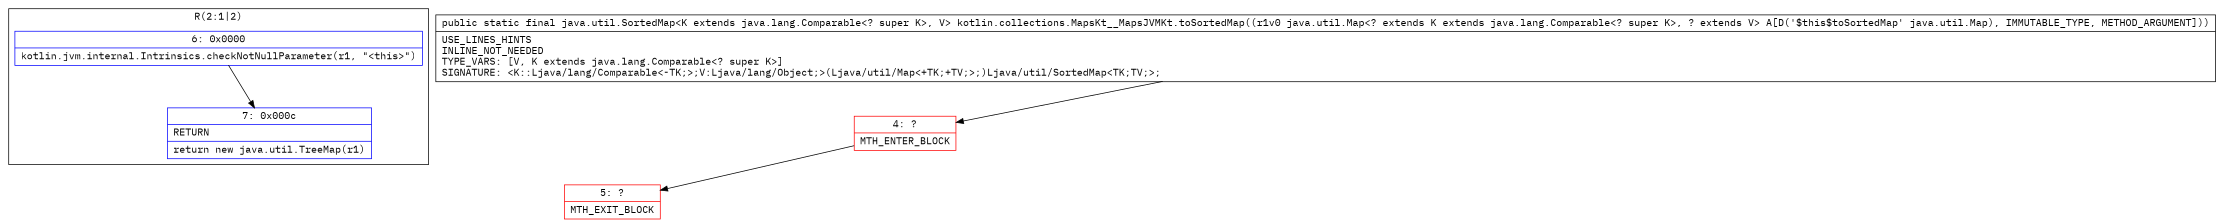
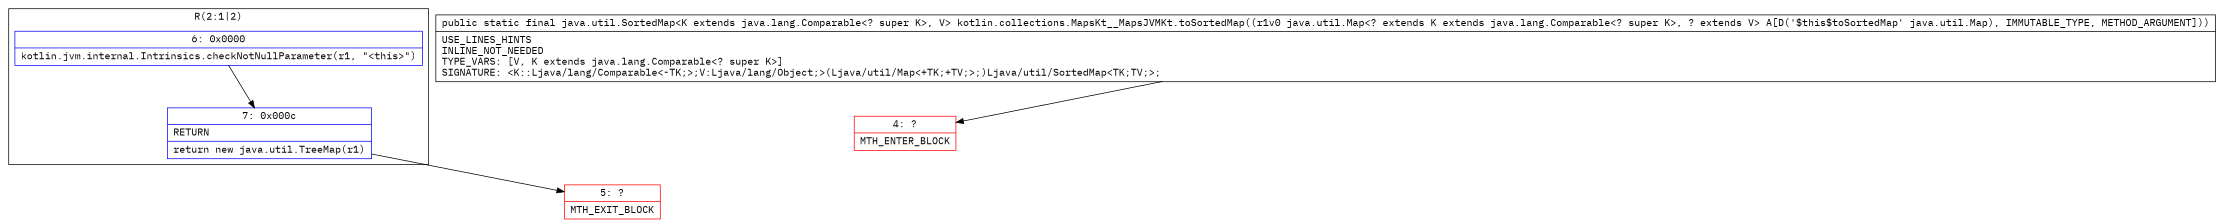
(761, 167) -> (464, 172)
